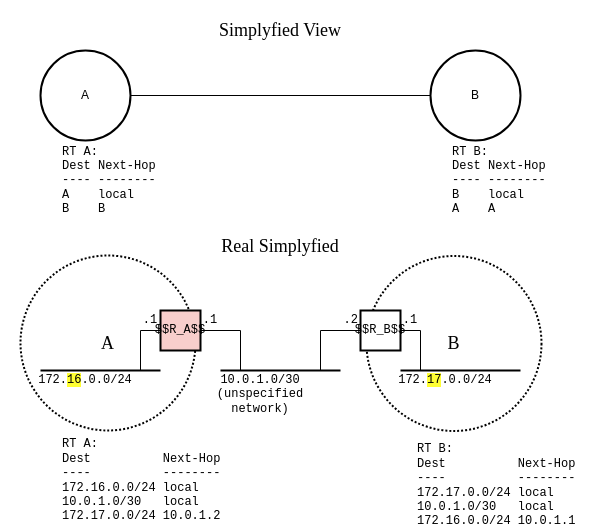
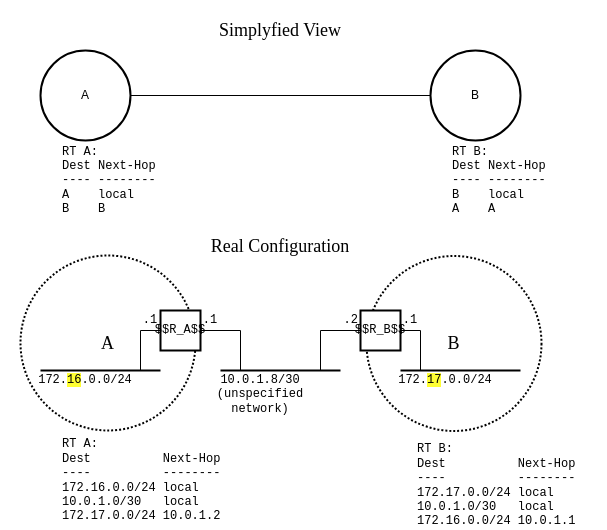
(281, 247) -> (281, 247)
(181, 331) -> (181, 331)
(261, 395) -> (261, 395)
